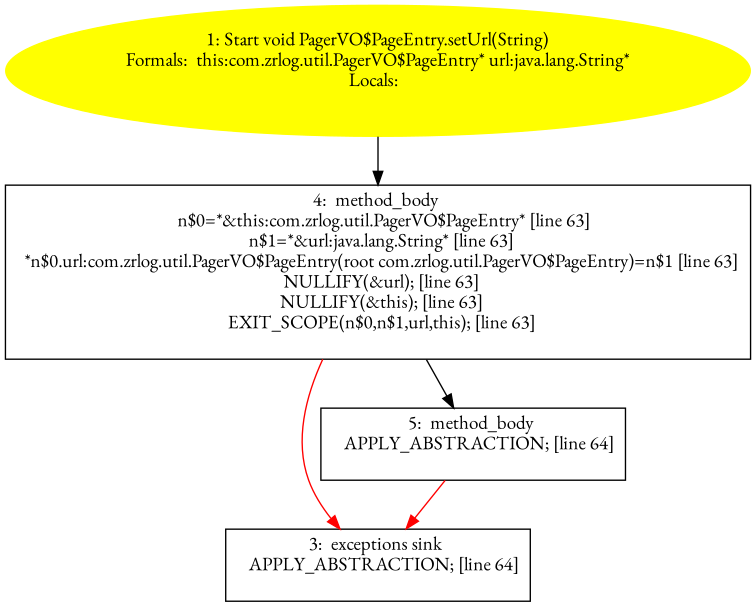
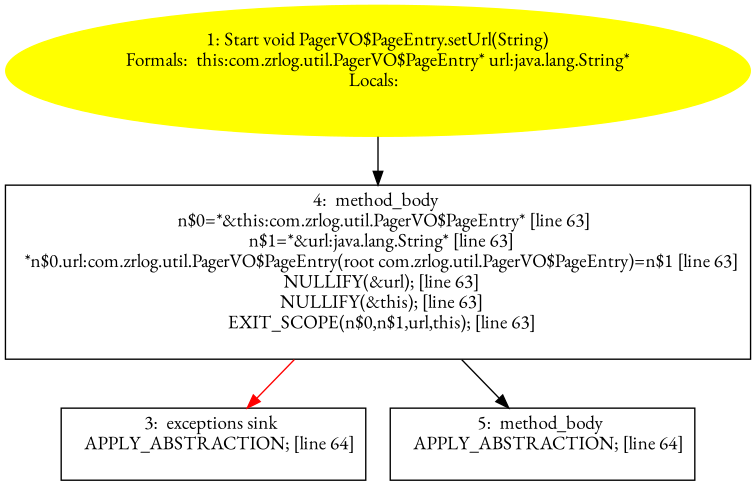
(430, 499) -> none
